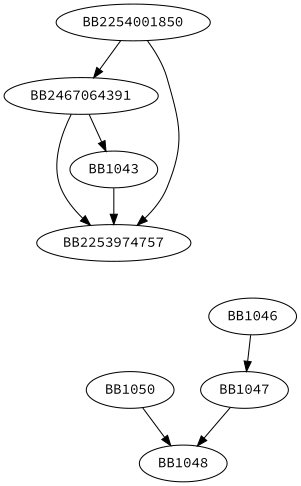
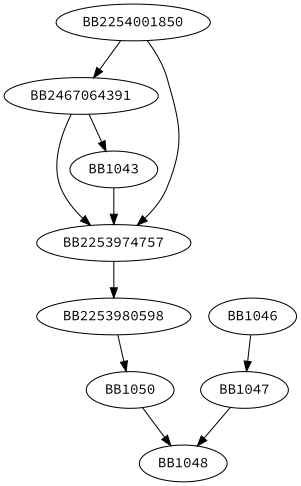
none -> (114, 316)
